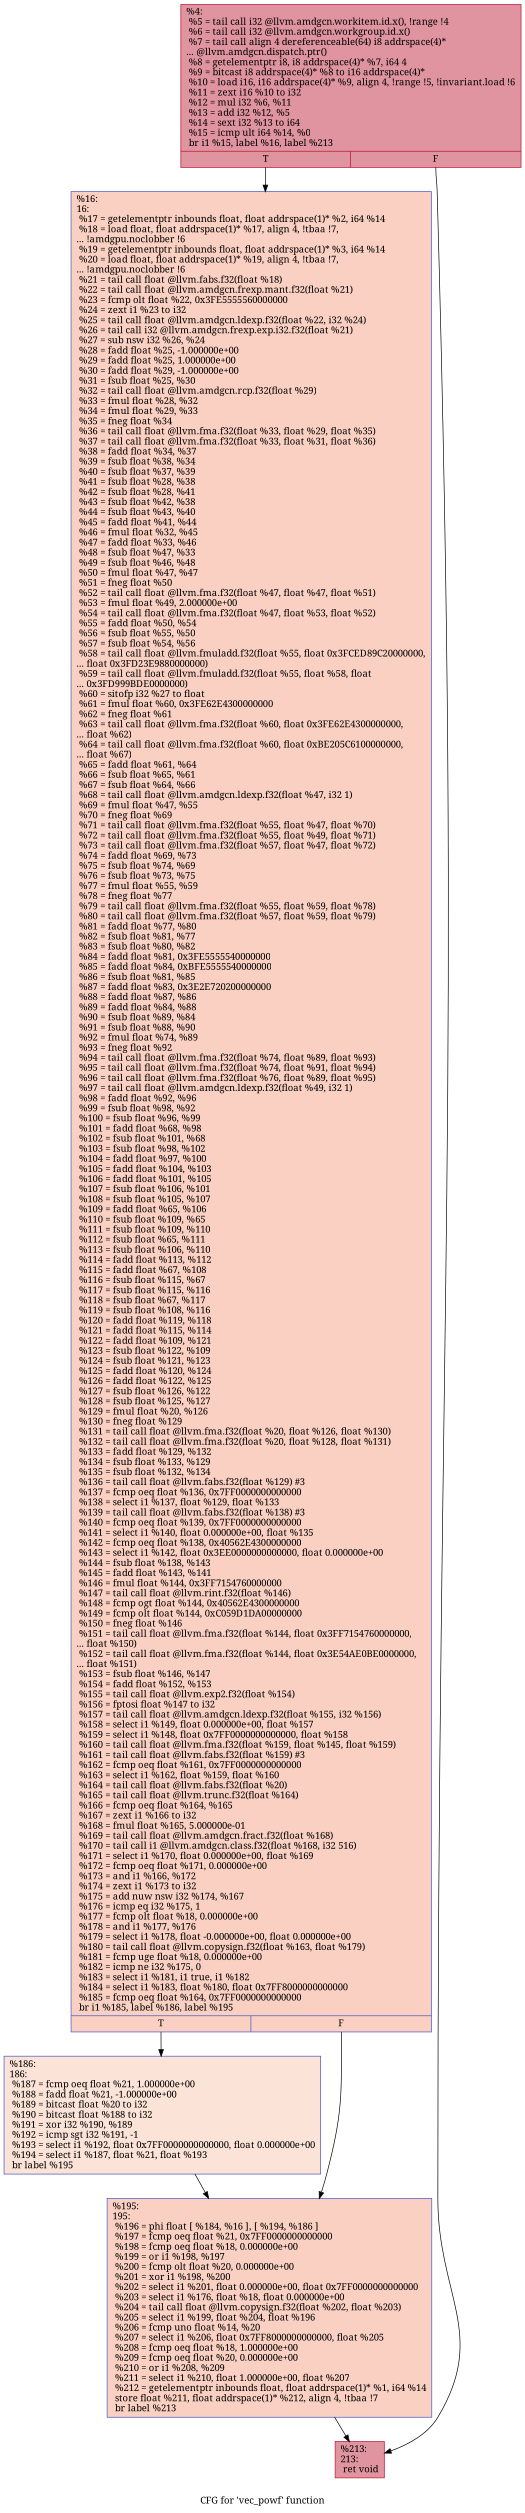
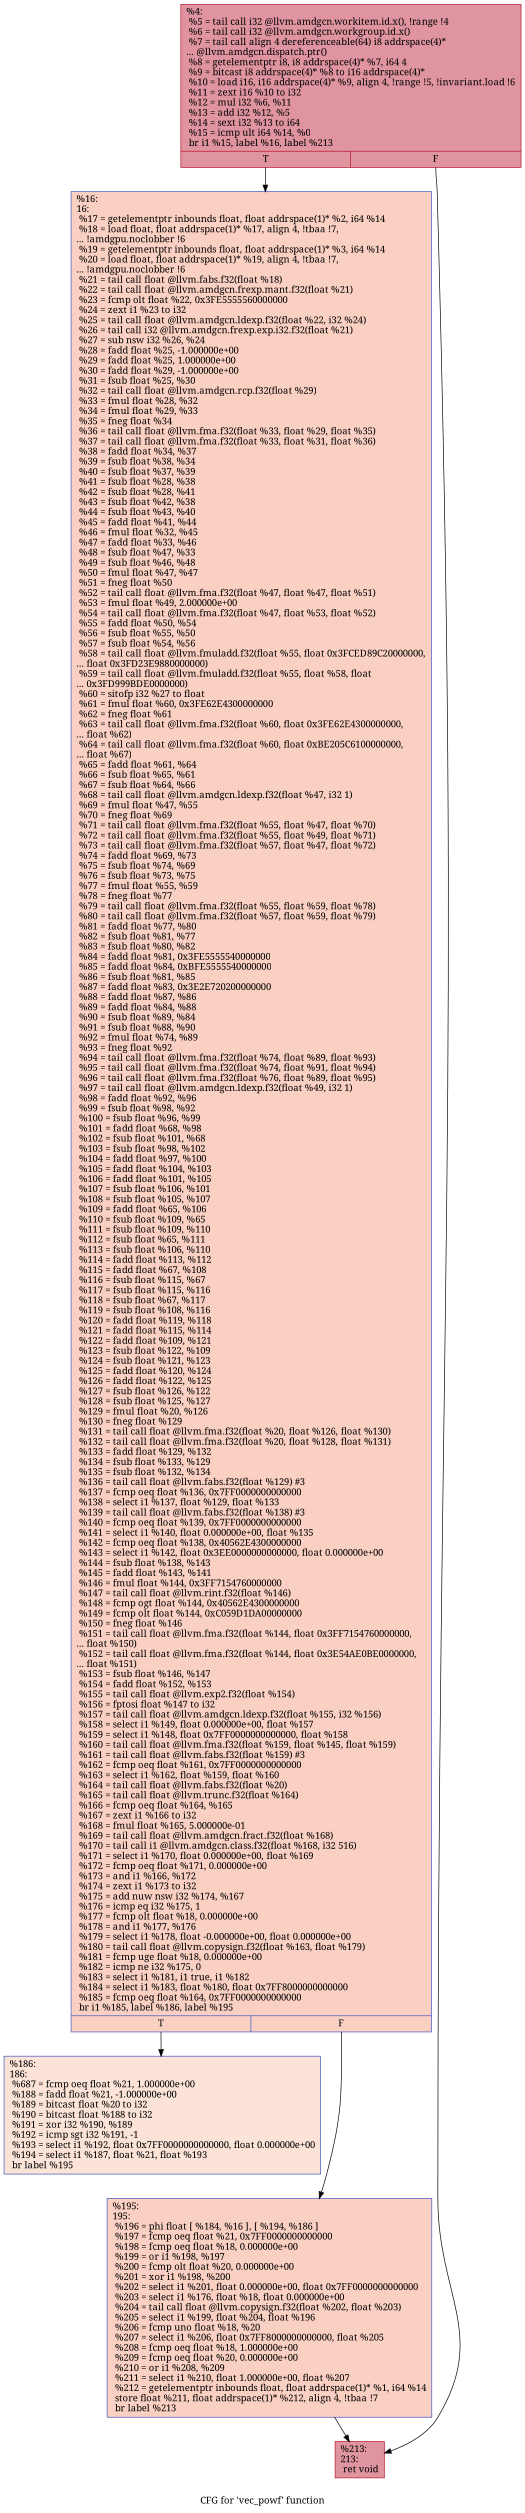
(102, 2084) -> (102, 2084)
(200, 2183) -> none
(187, 2328) -> (187, 2328)
